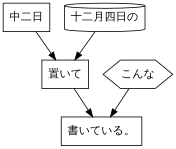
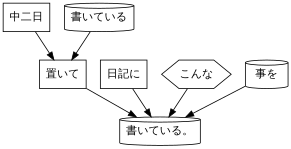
(105, 17) -> (99, 17)
none -> (124, 74)
none -> (267, 74)
(102, 131) -> (160, 131)
